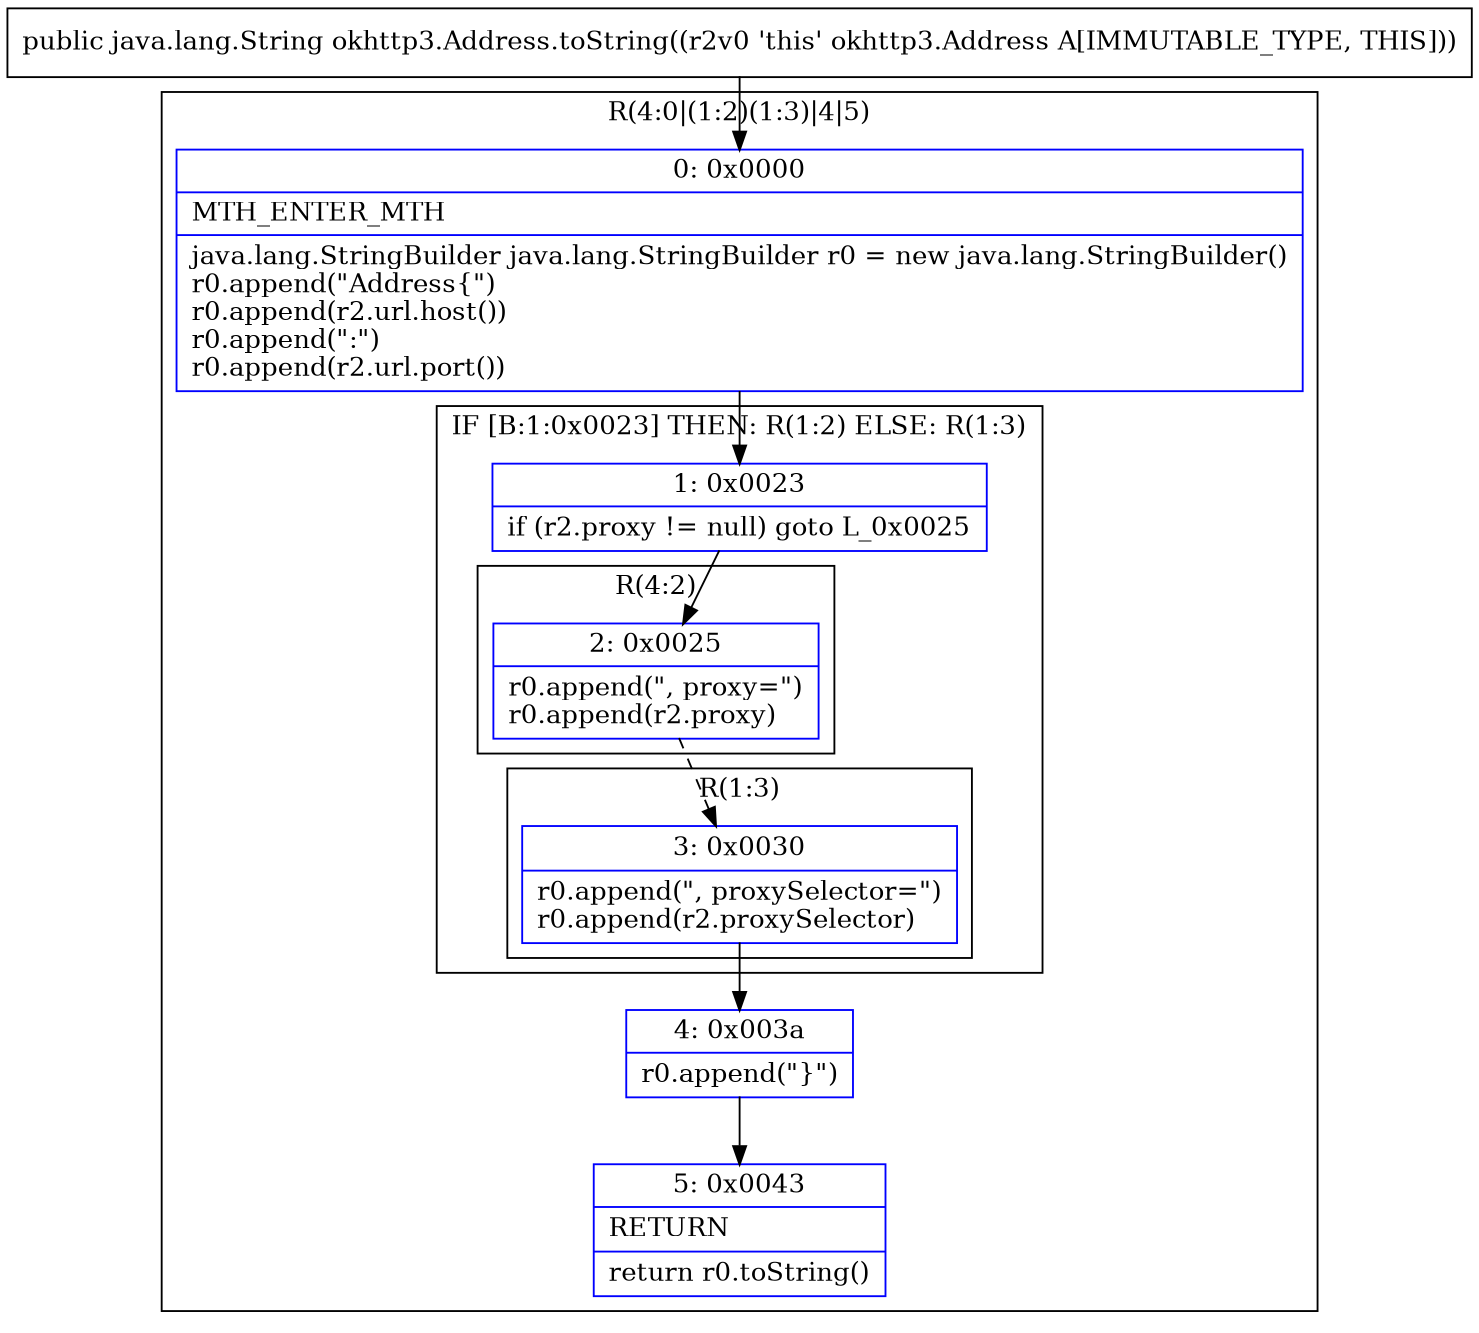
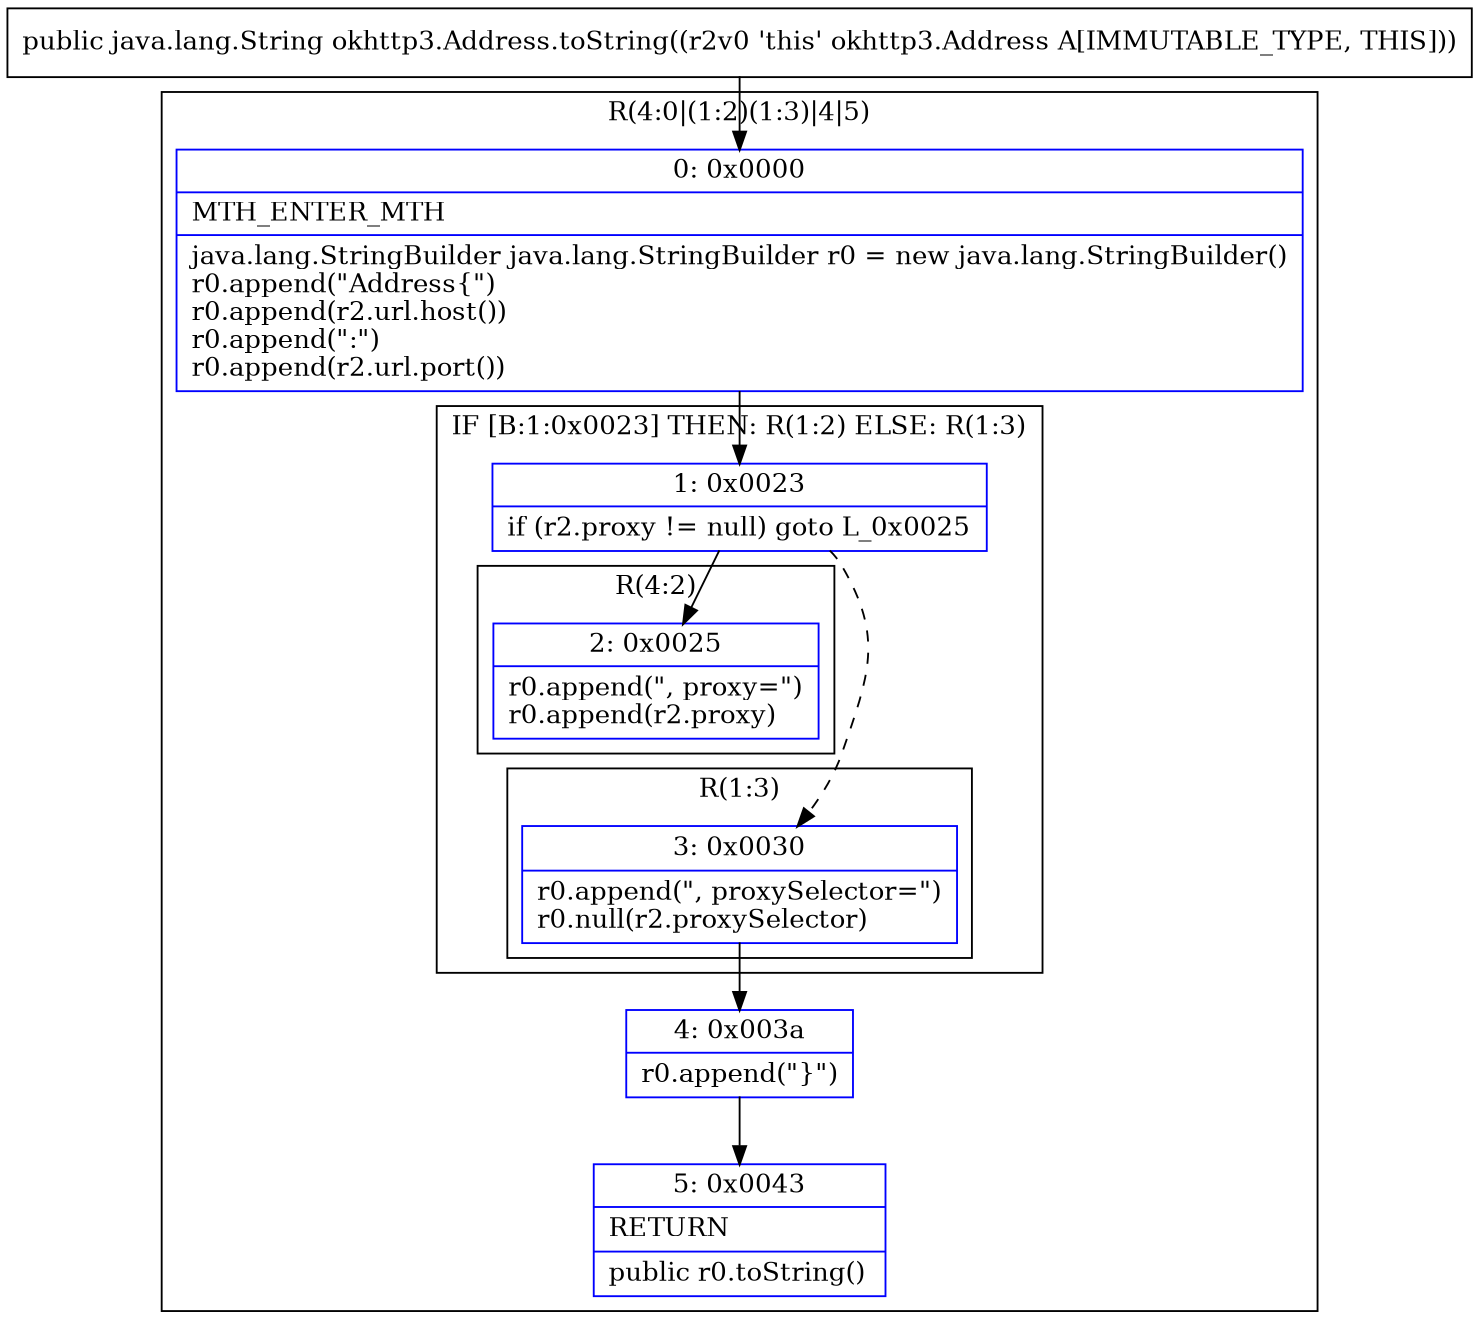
(697, 781) -> (864, 682)
(727, 920) -> (702, 920)
(740, 1273) -> (738, 1273)
